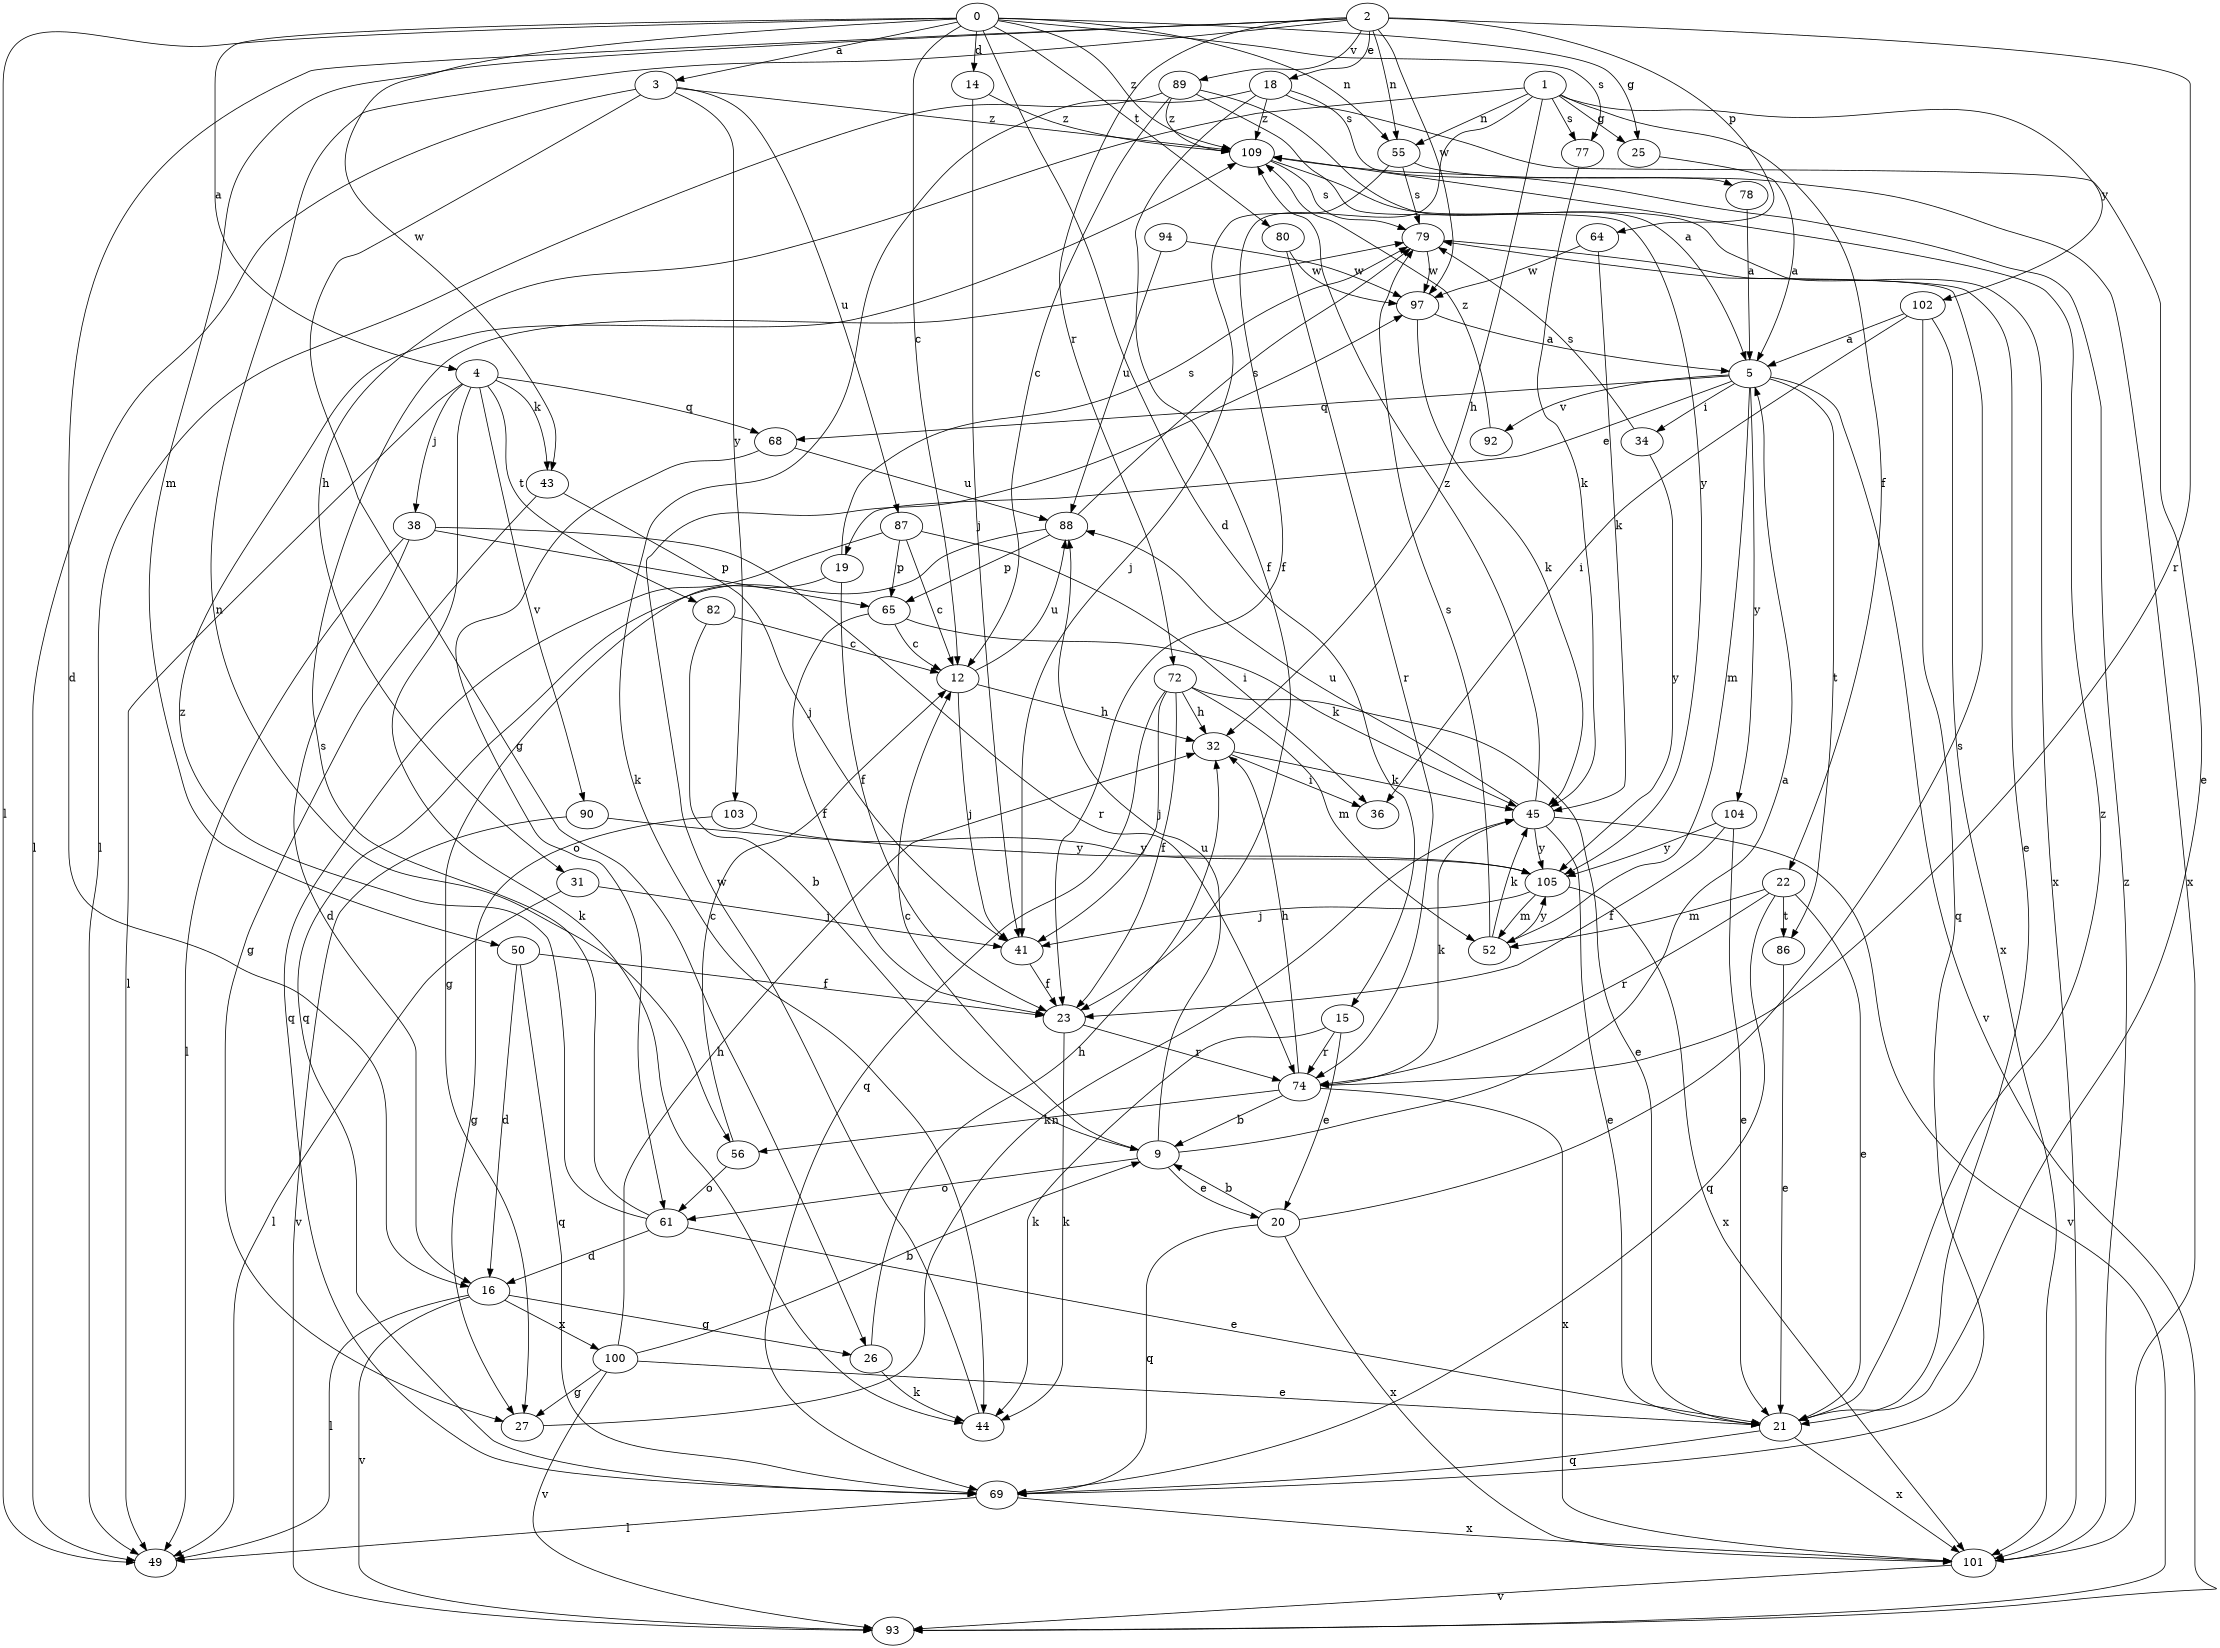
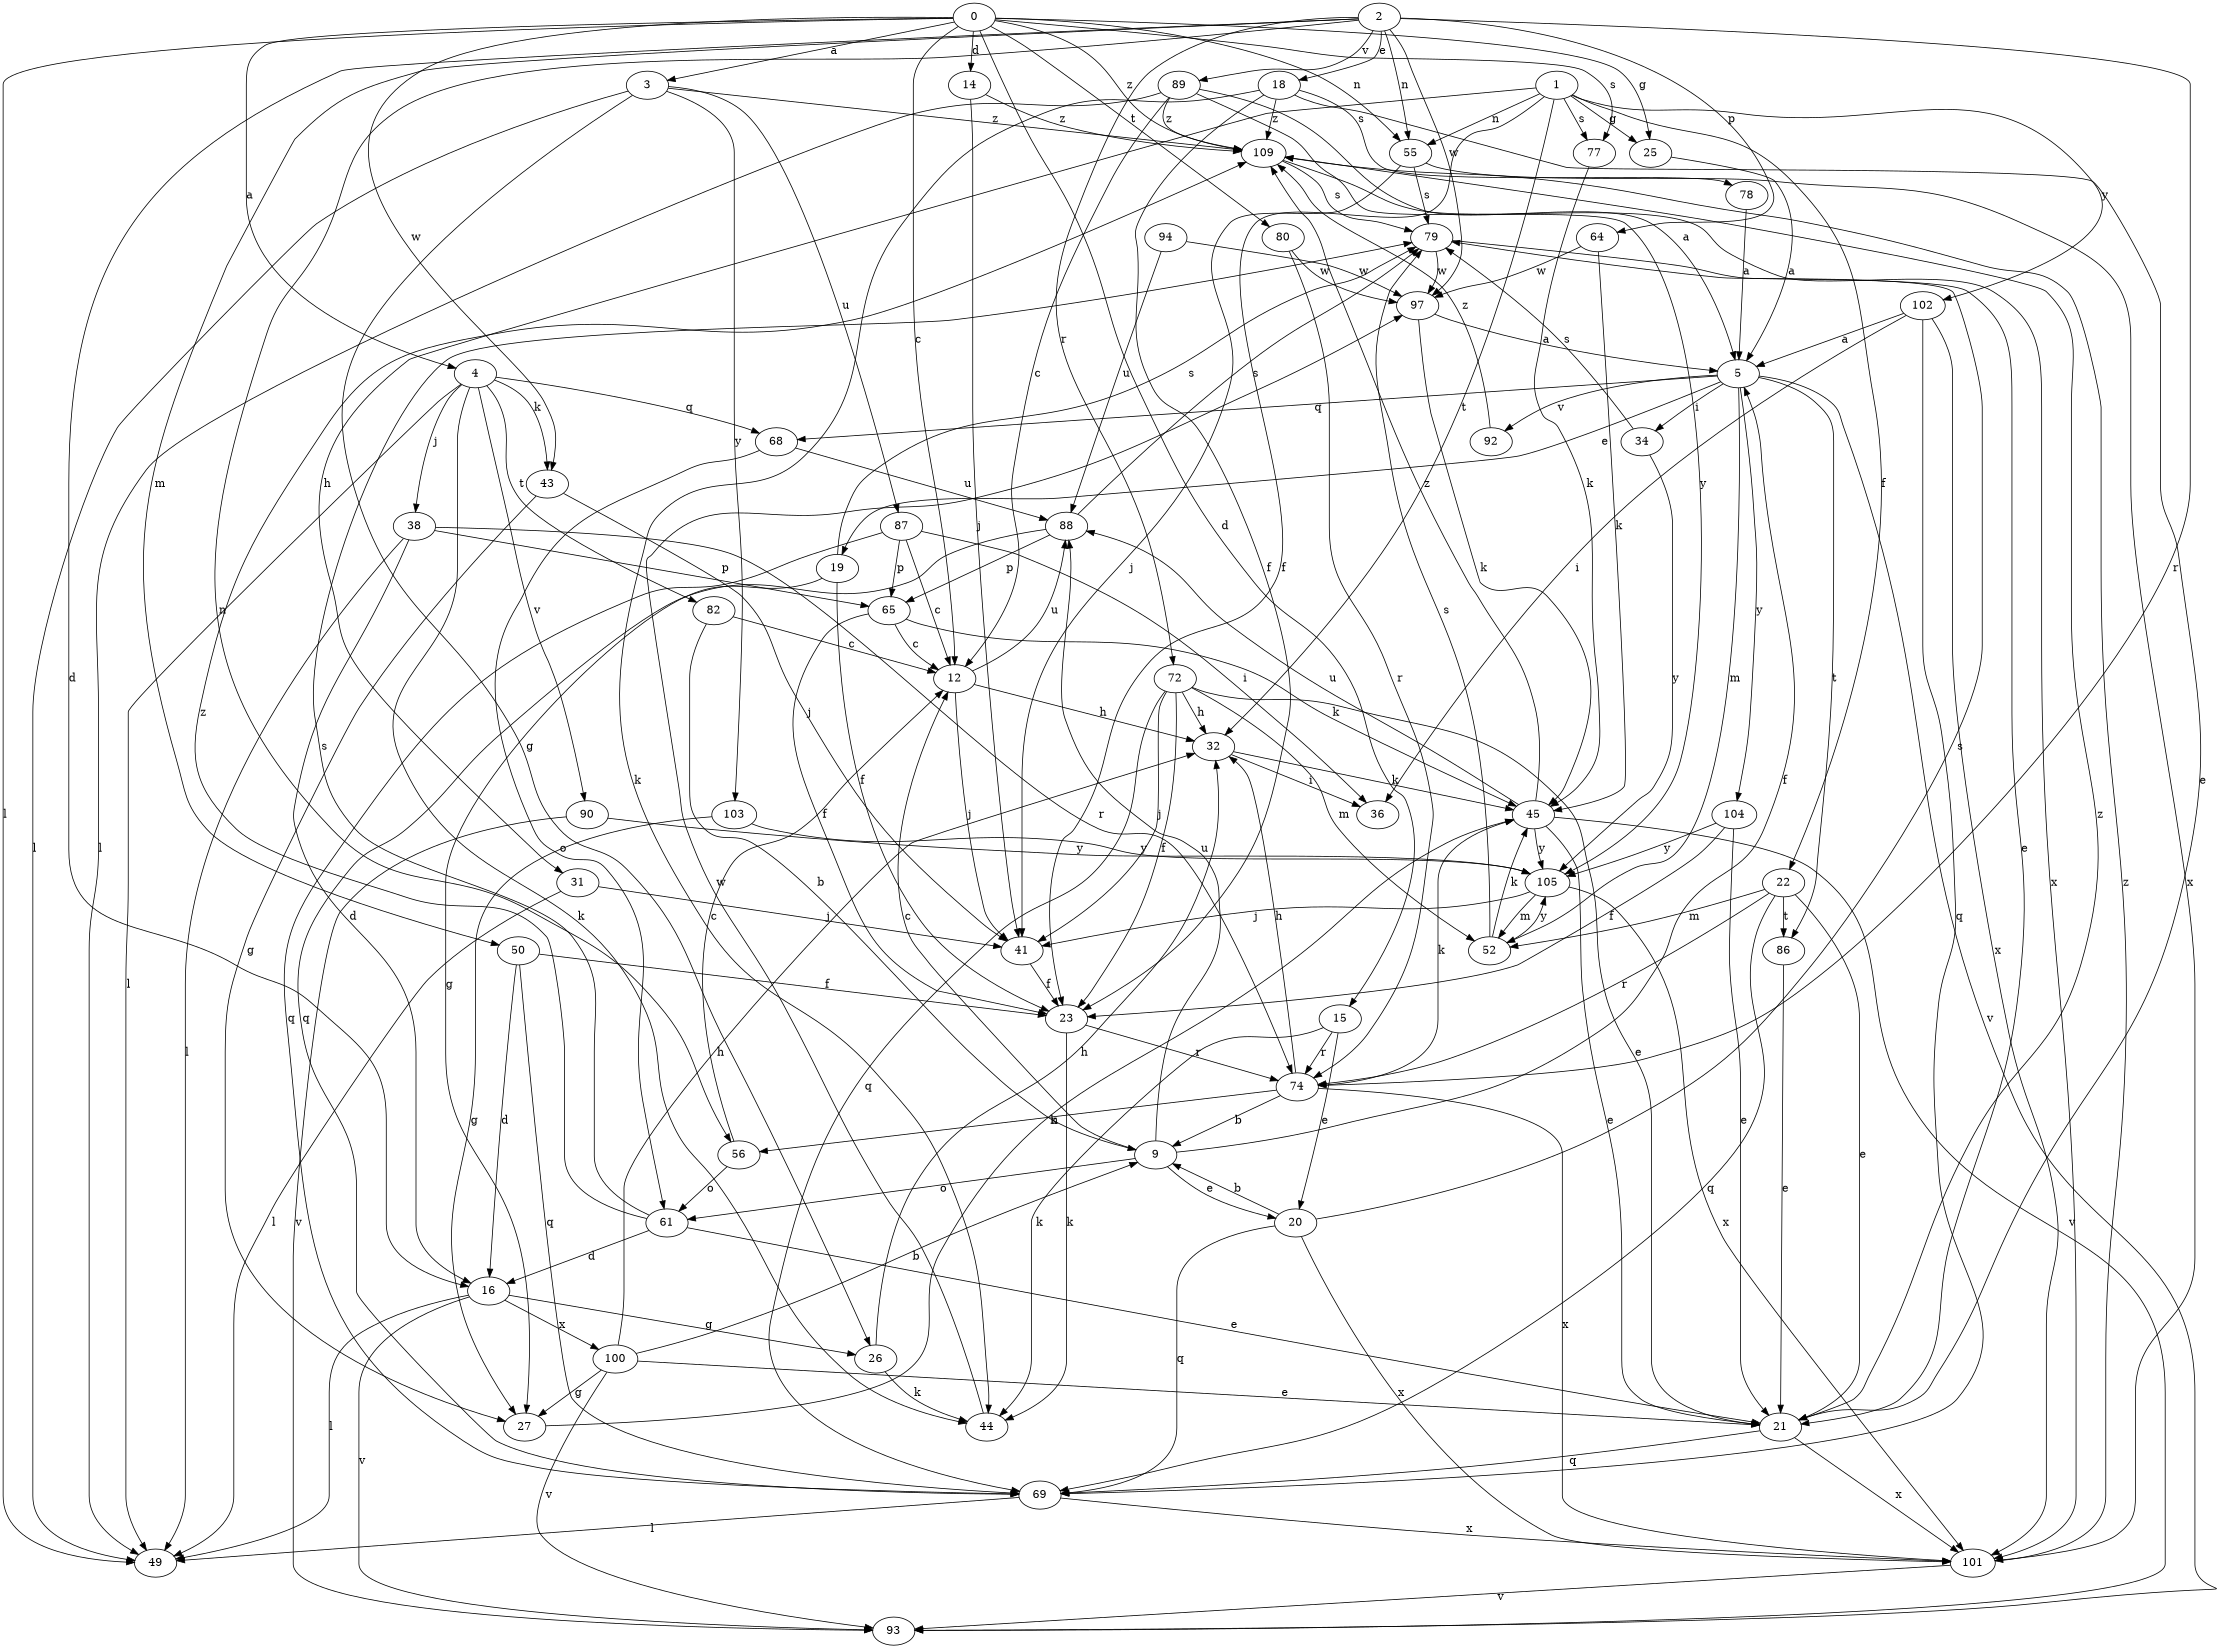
(1474, 408) -> (1464, 408)
(1786, 781) -> (1785, 781)
